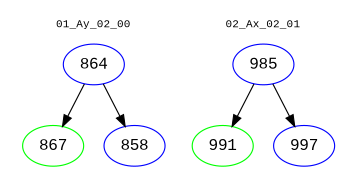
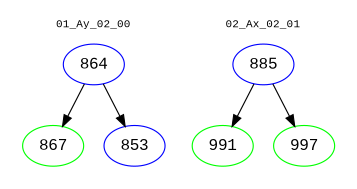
(263, 64) -> (263, 64)
(135, 146) -> (135, 146)
(304, 146) -> (304, 146)
